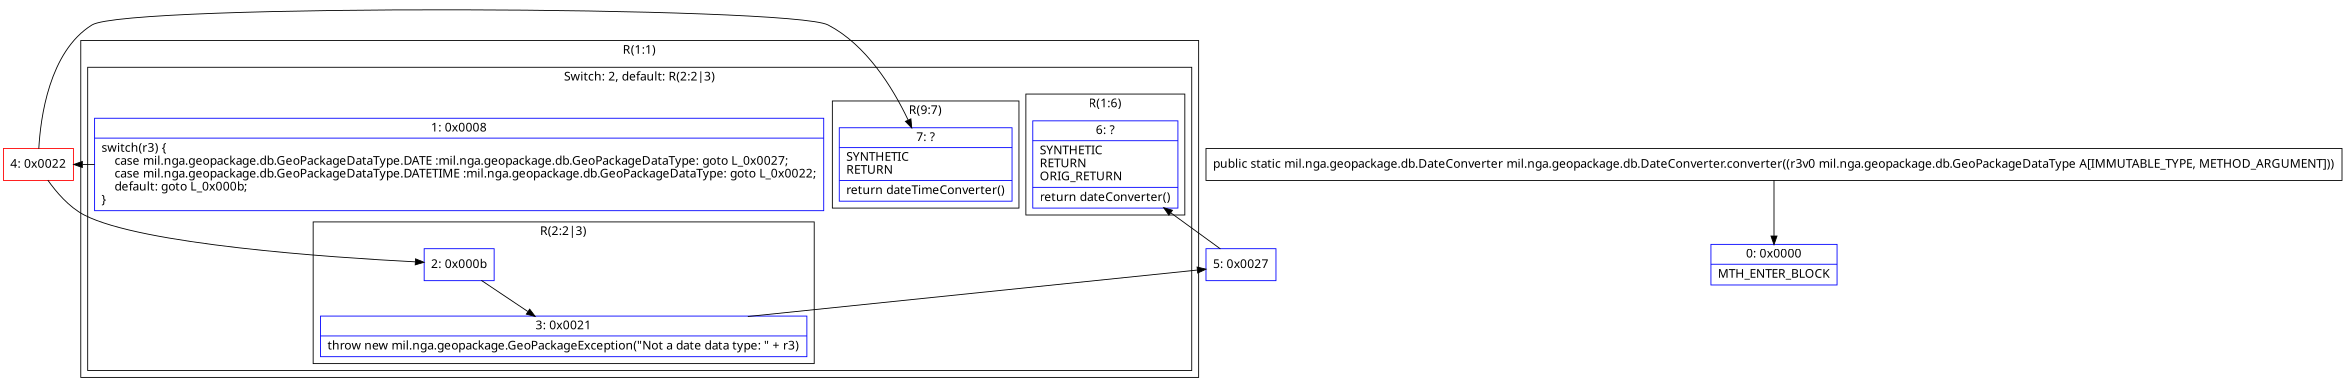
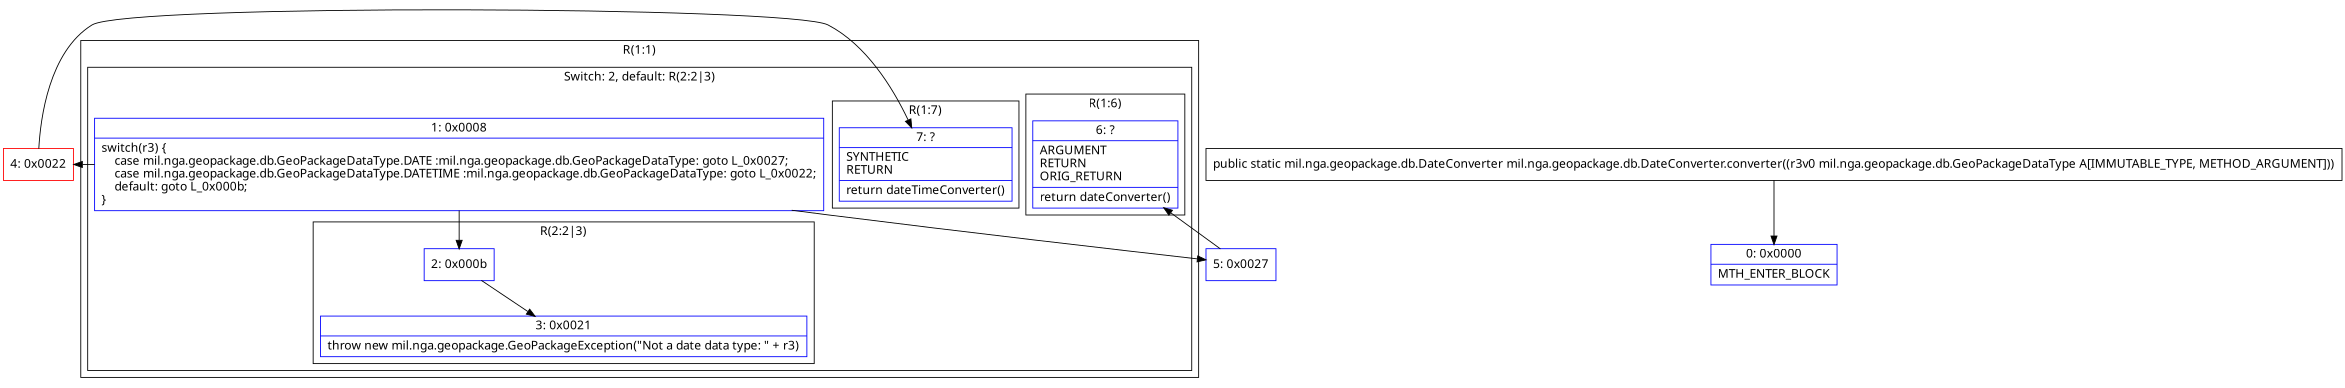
(926, 111) -> (926, 111)
(1071, 151) -> (1073, 151)
(223, 246) -> (459, 228)
(973, 293) -> (994, 235)
